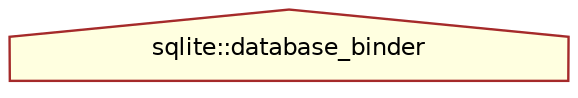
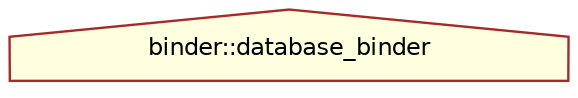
(289, 49) -> (289, 49)
